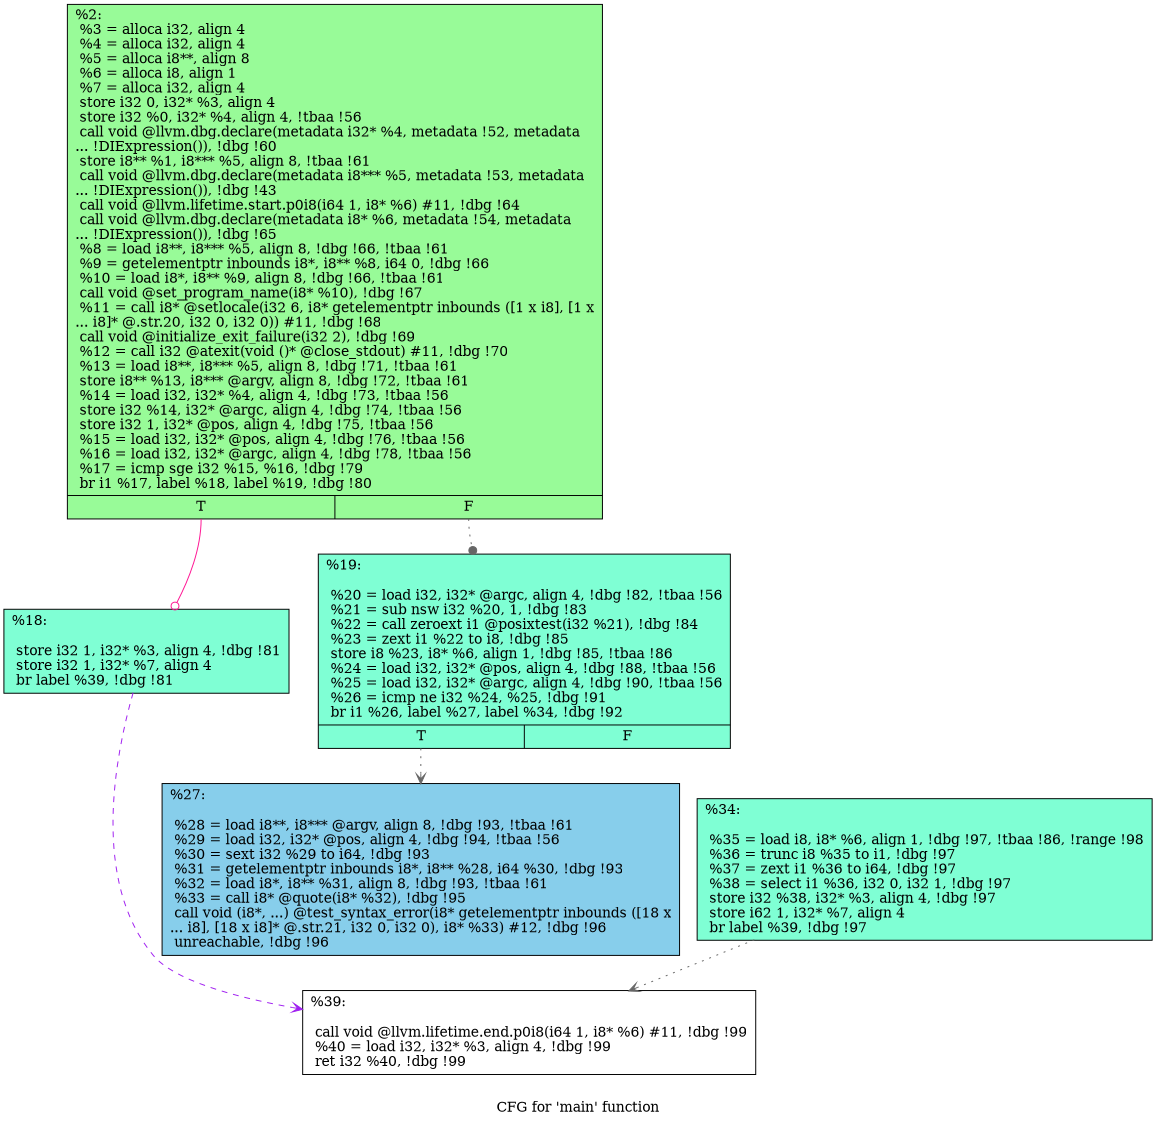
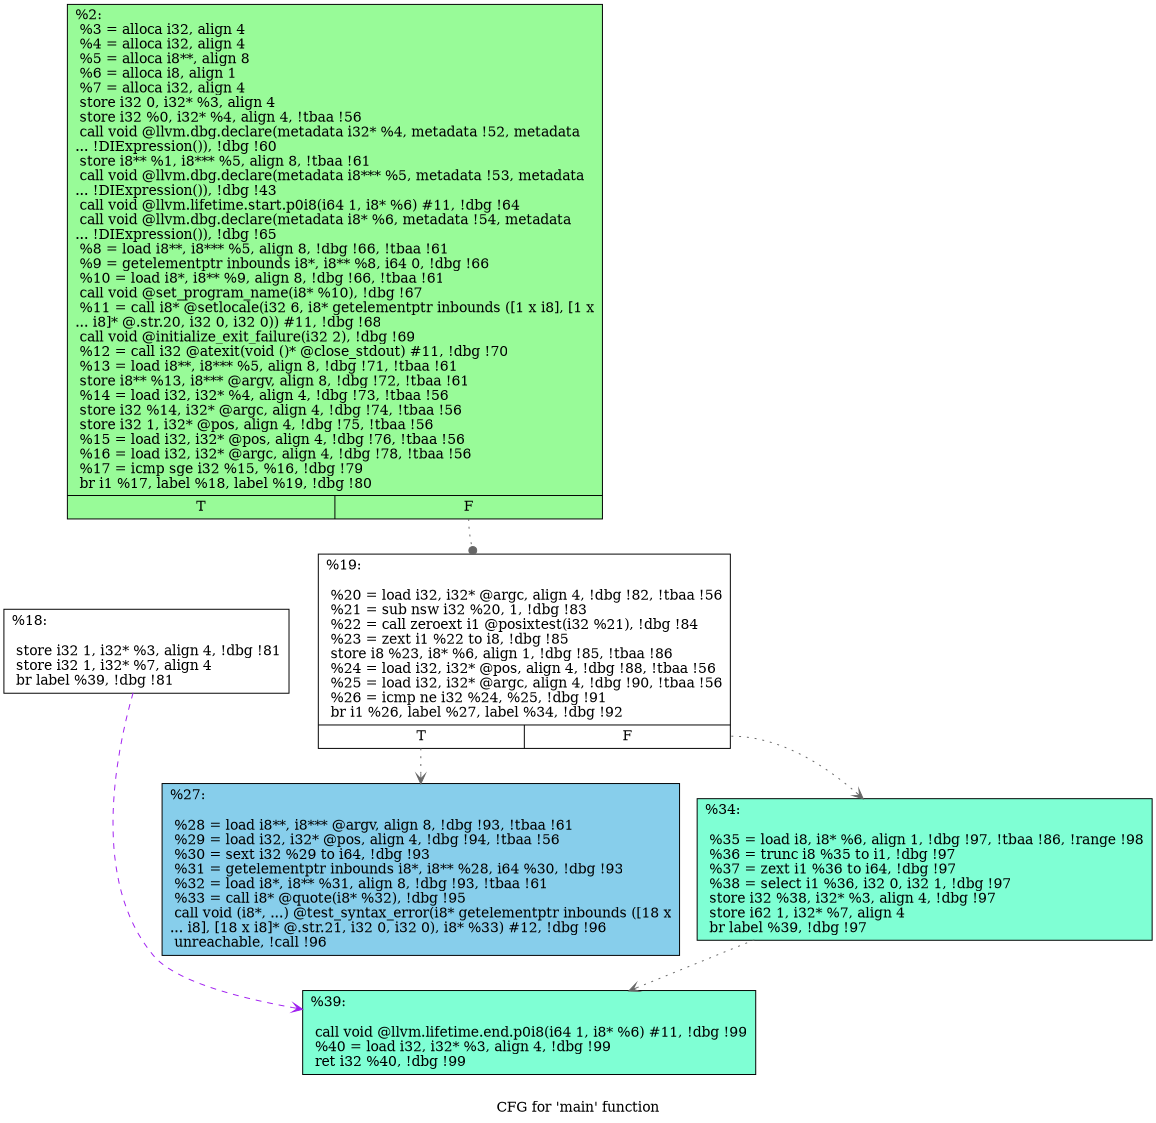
(194, 562) -> none
(146, 651) -> (146, 651)
(524, 651) -> (524, 651)
none -> (798, 753)
(249, 943) -> (248, 943)
(529, 1033) -> (529, 1033)
